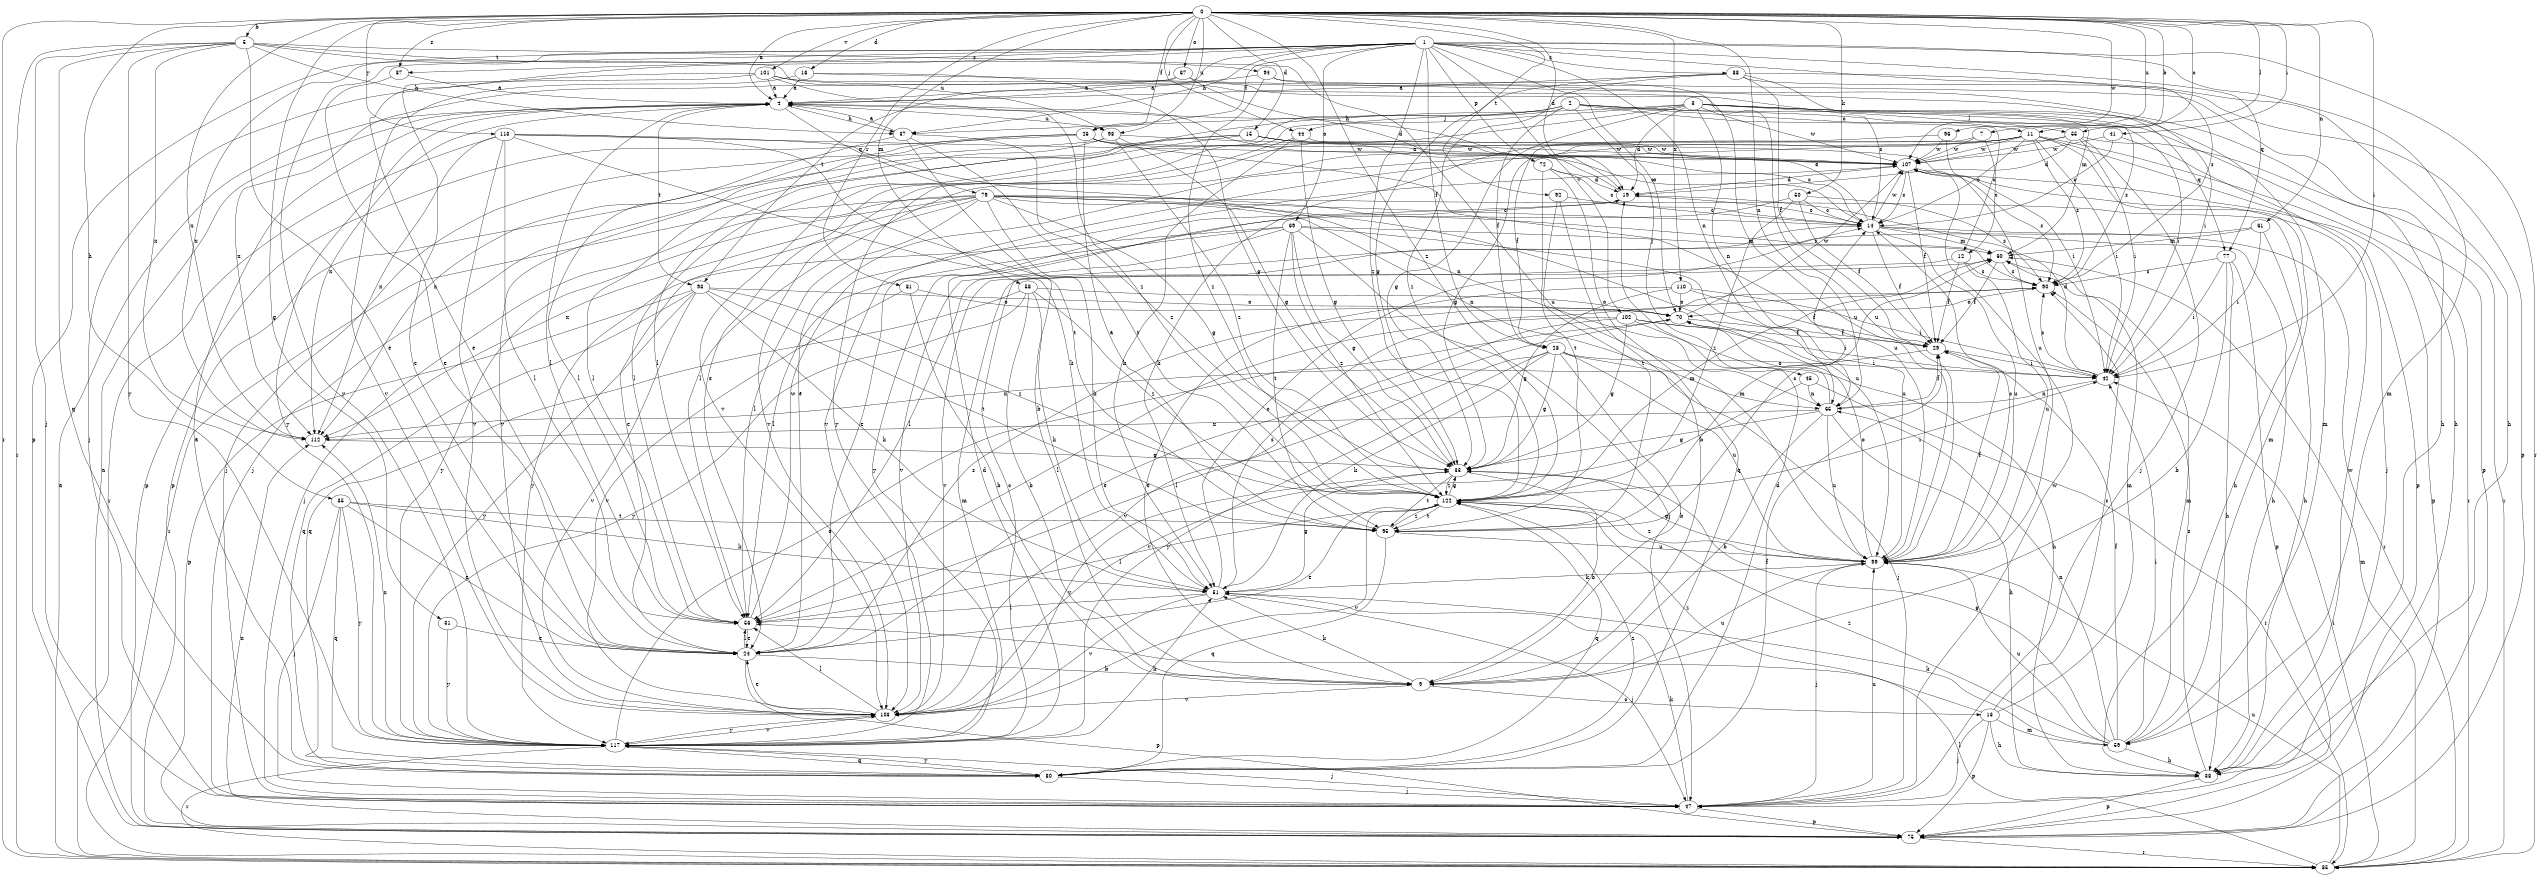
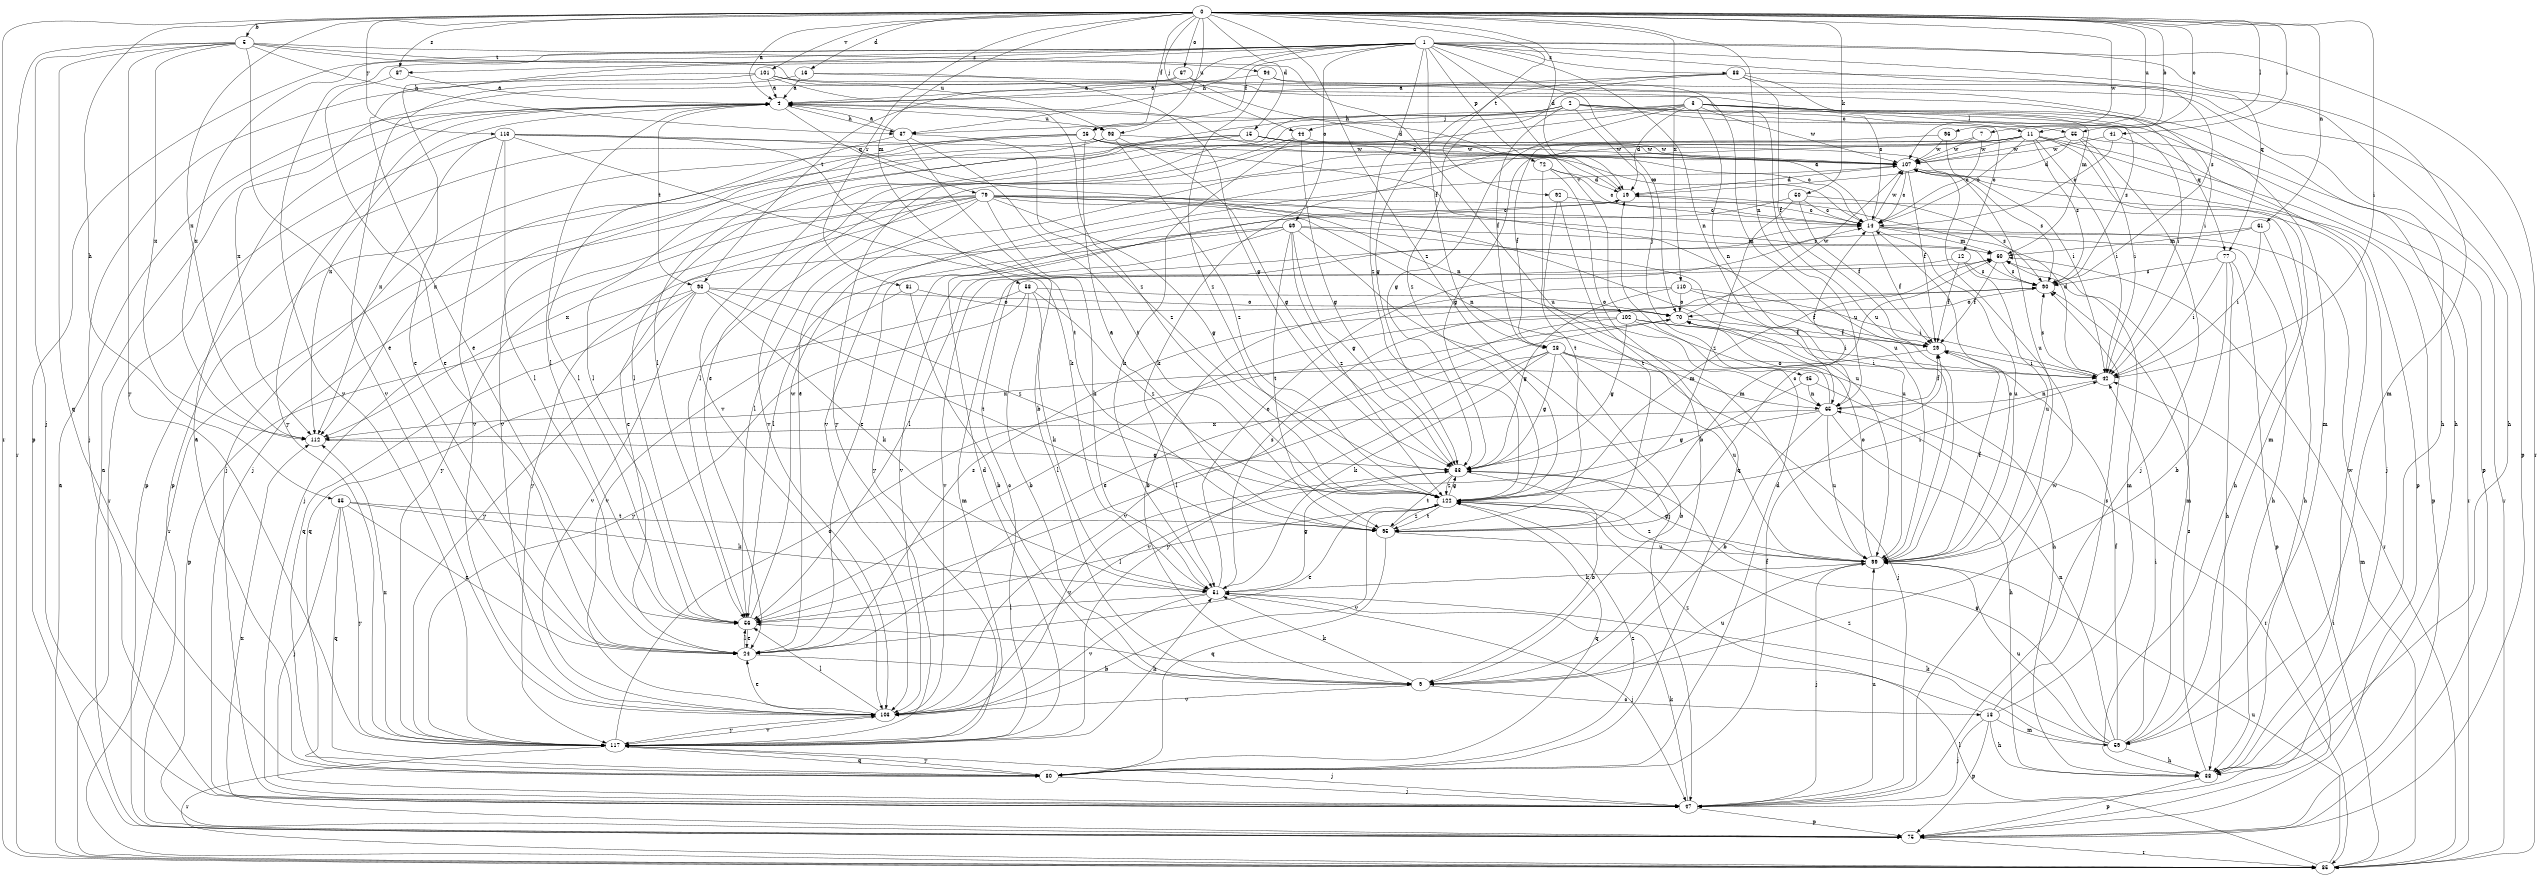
(1995, 199) -> (1941, 188)
(1148, 486) -> (1148, 486)
(448, 624) -> none
(1275, 763) -> none
